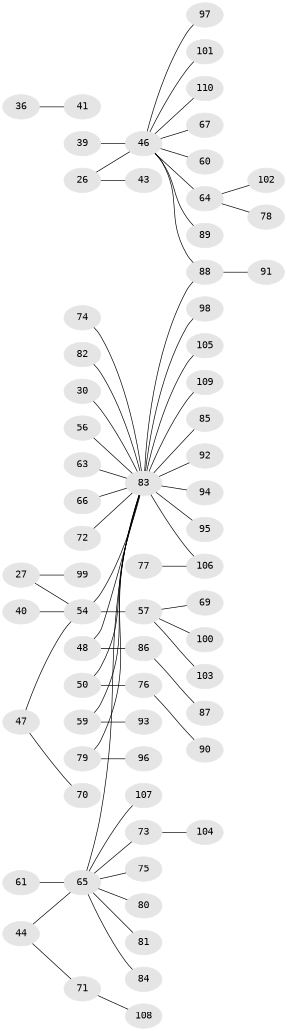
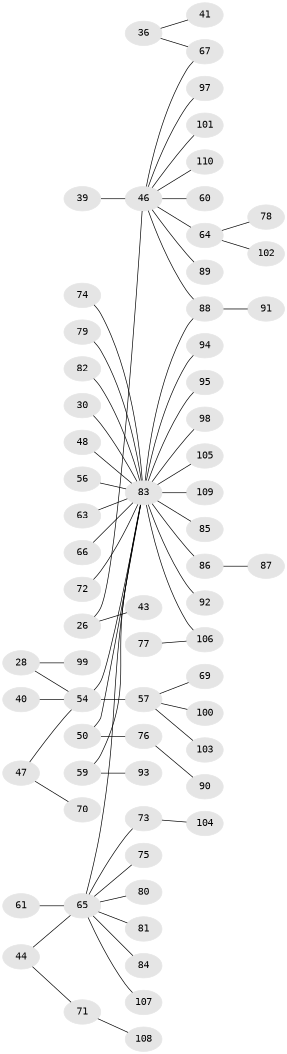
none -> (174, 43)
(21, 575) -> (21, 663)
(113, 649) -> (172, 531)
(144, 759) -> none
